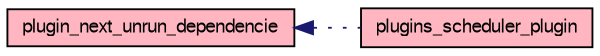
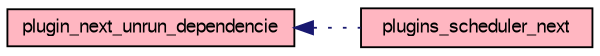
(477, 28) -> (477, 28)
